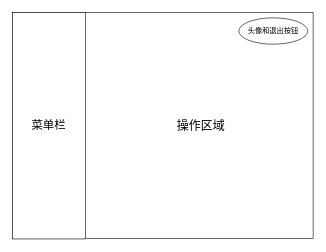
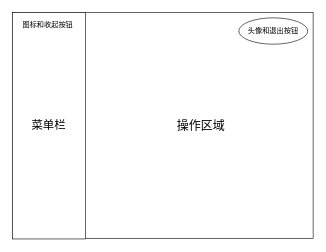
none -> (48, 25)
